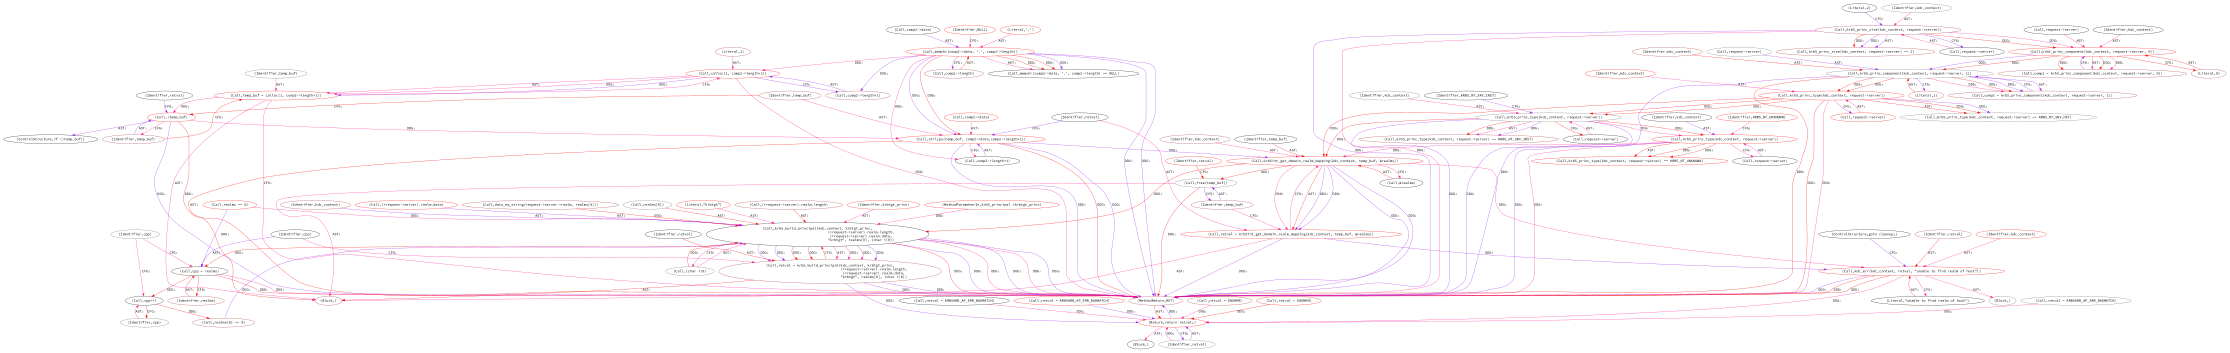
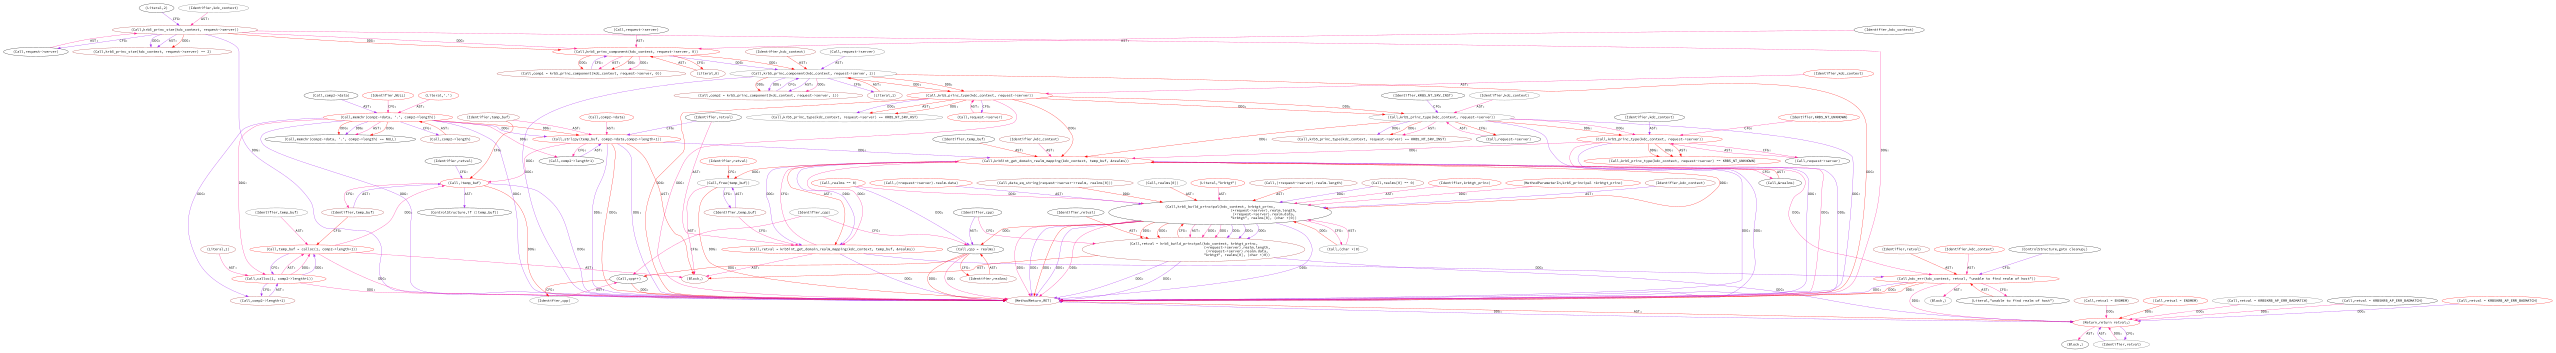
(556, 91) -> (276, 260)
(543, 133) -> (525, 159)
(269, 183) -> (384, 279)
(182, 311) -> (816, 299)
